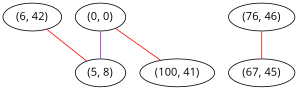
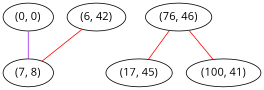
(138, 44) -> (201, 45)
(101, 73) -> (28, 73)
(262, 73) -> (139, 73)
